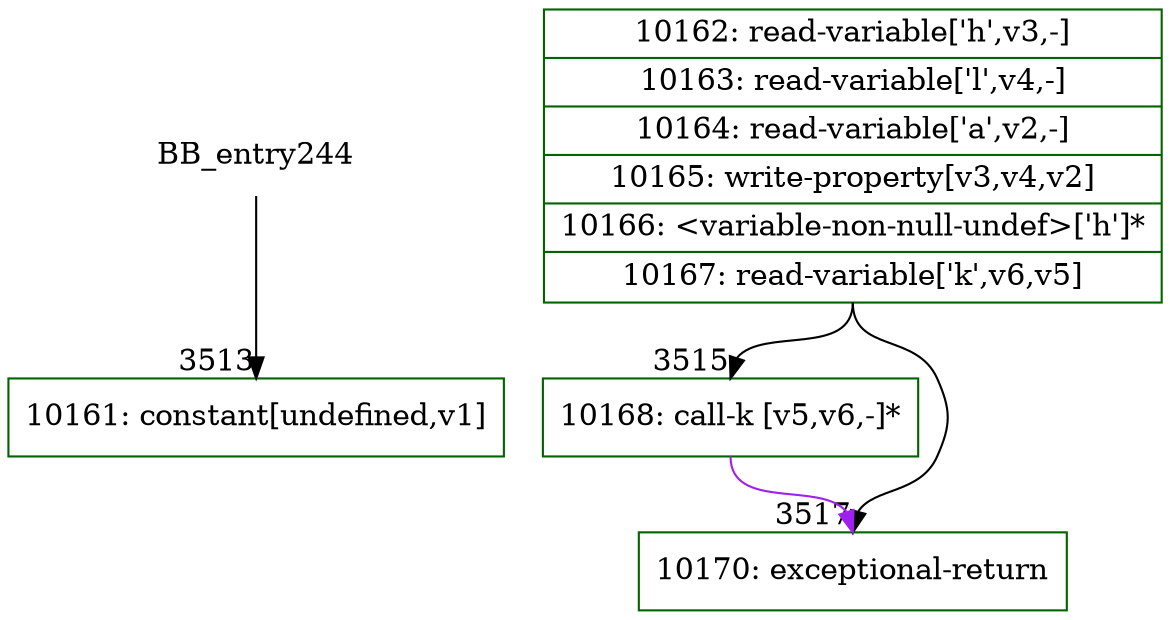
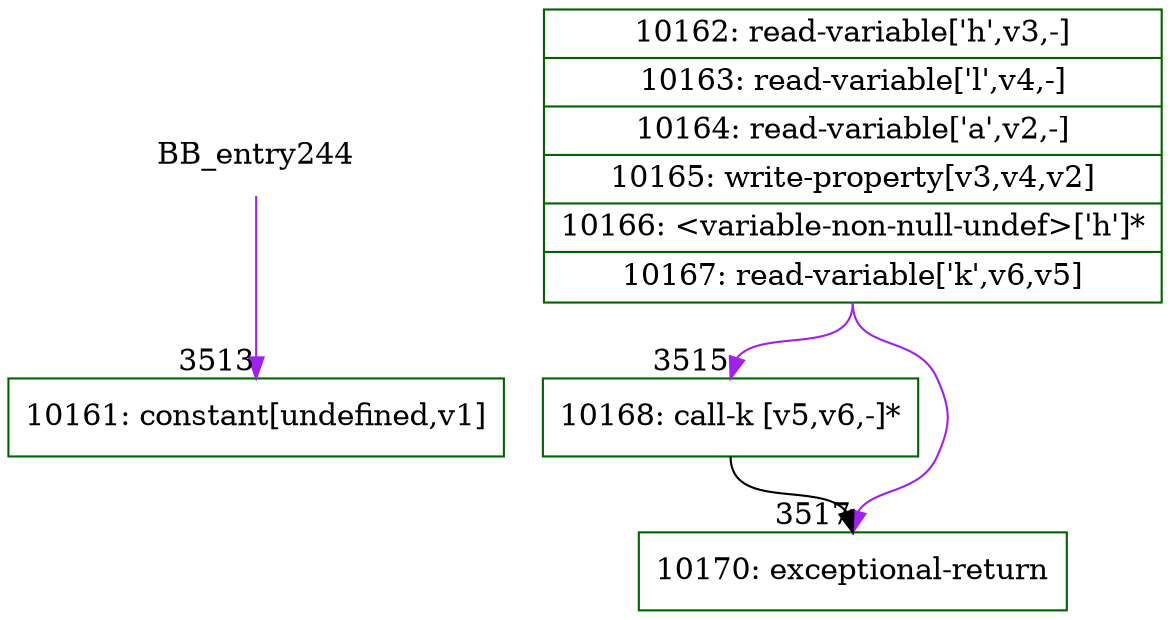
(256, 277) -> (256, 277)
(803, 339) -> (803, 339)
(947, 407) -> (947, 407)
(781, 493) -> (781, 493)
